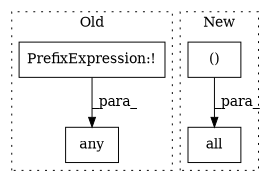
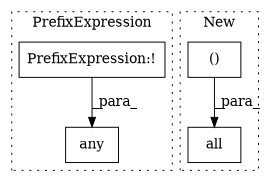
(92, 23) -> (92, 23)
